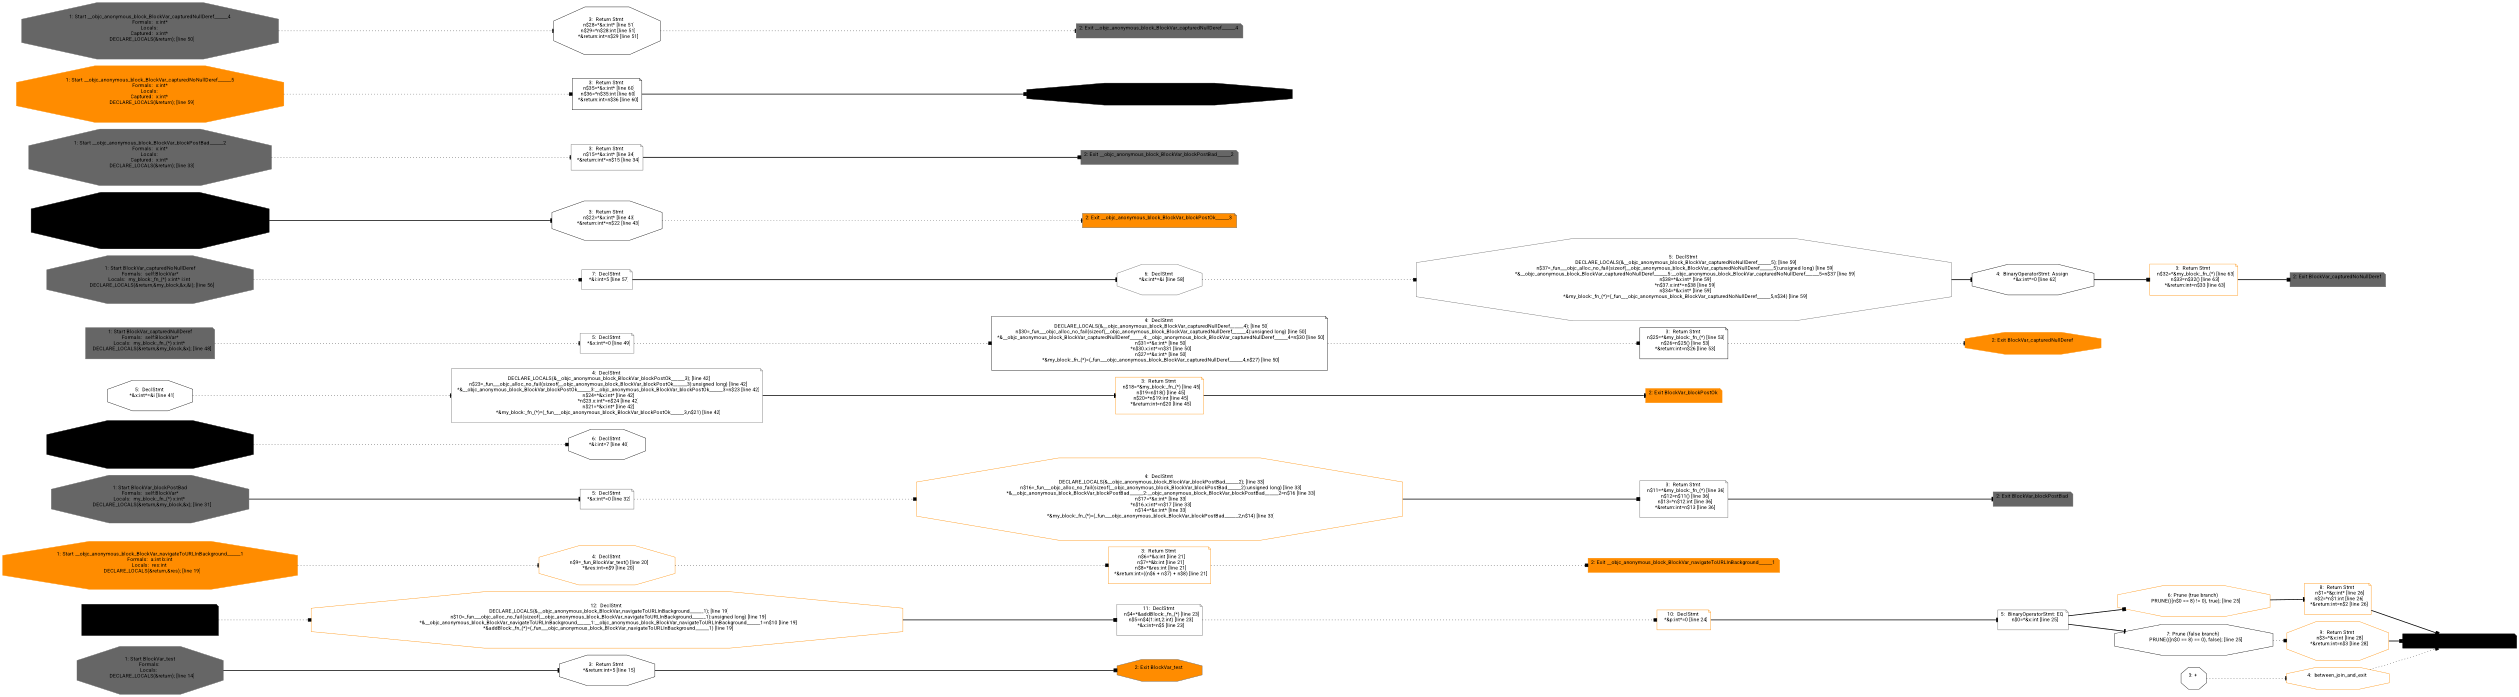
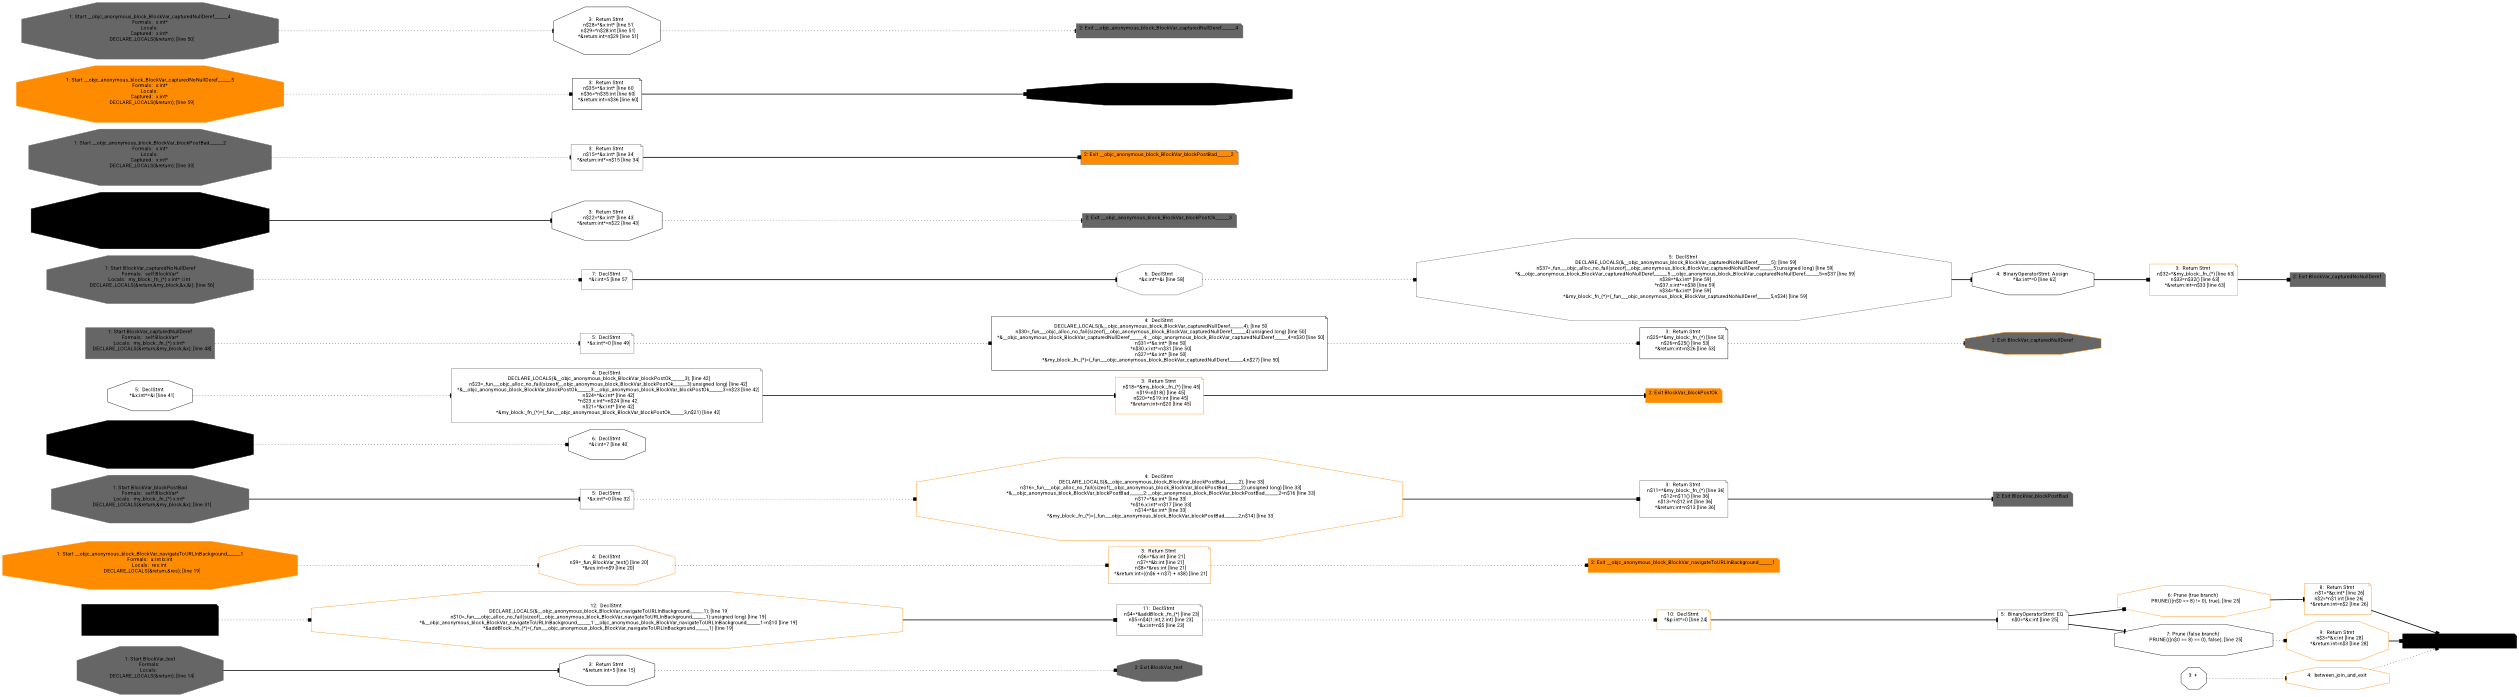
(1160, 157) -> (1160, 157)
(1160, 221) -> (1160, 221)
(2033, 343) -> (2033, 343)
(884, 670) -> (884, 670)
(1160, 670) -> (1160, 670)
